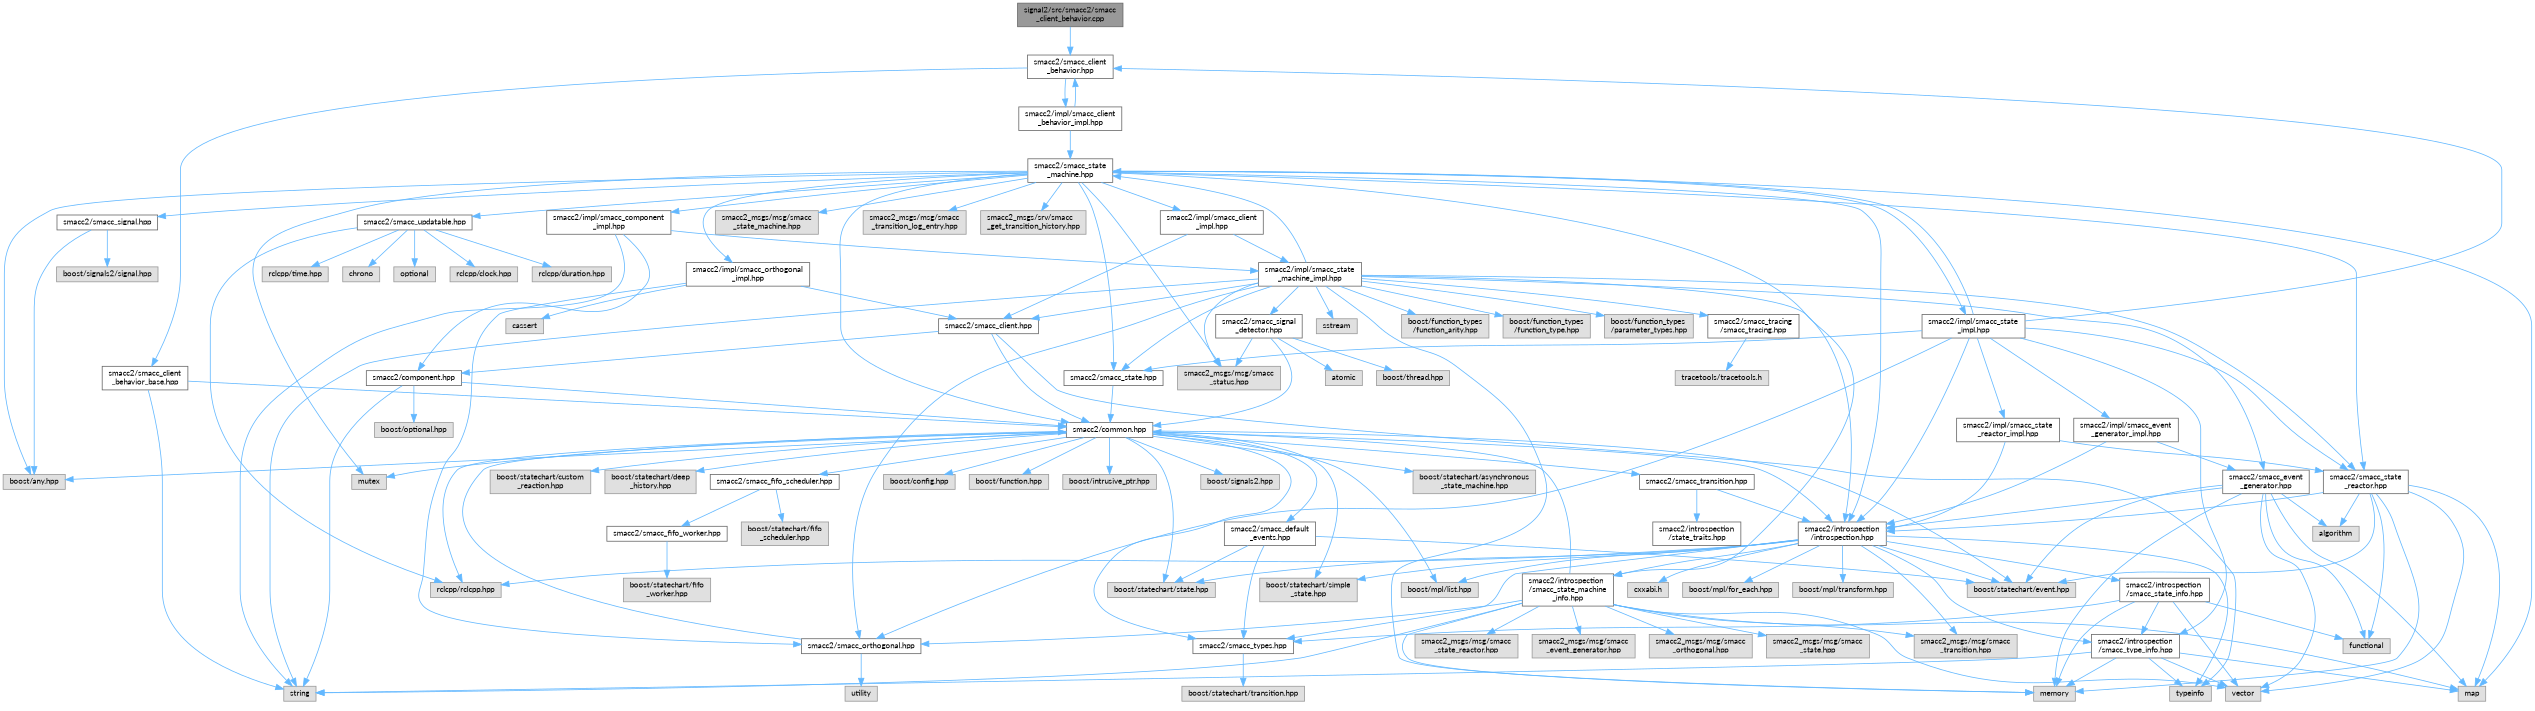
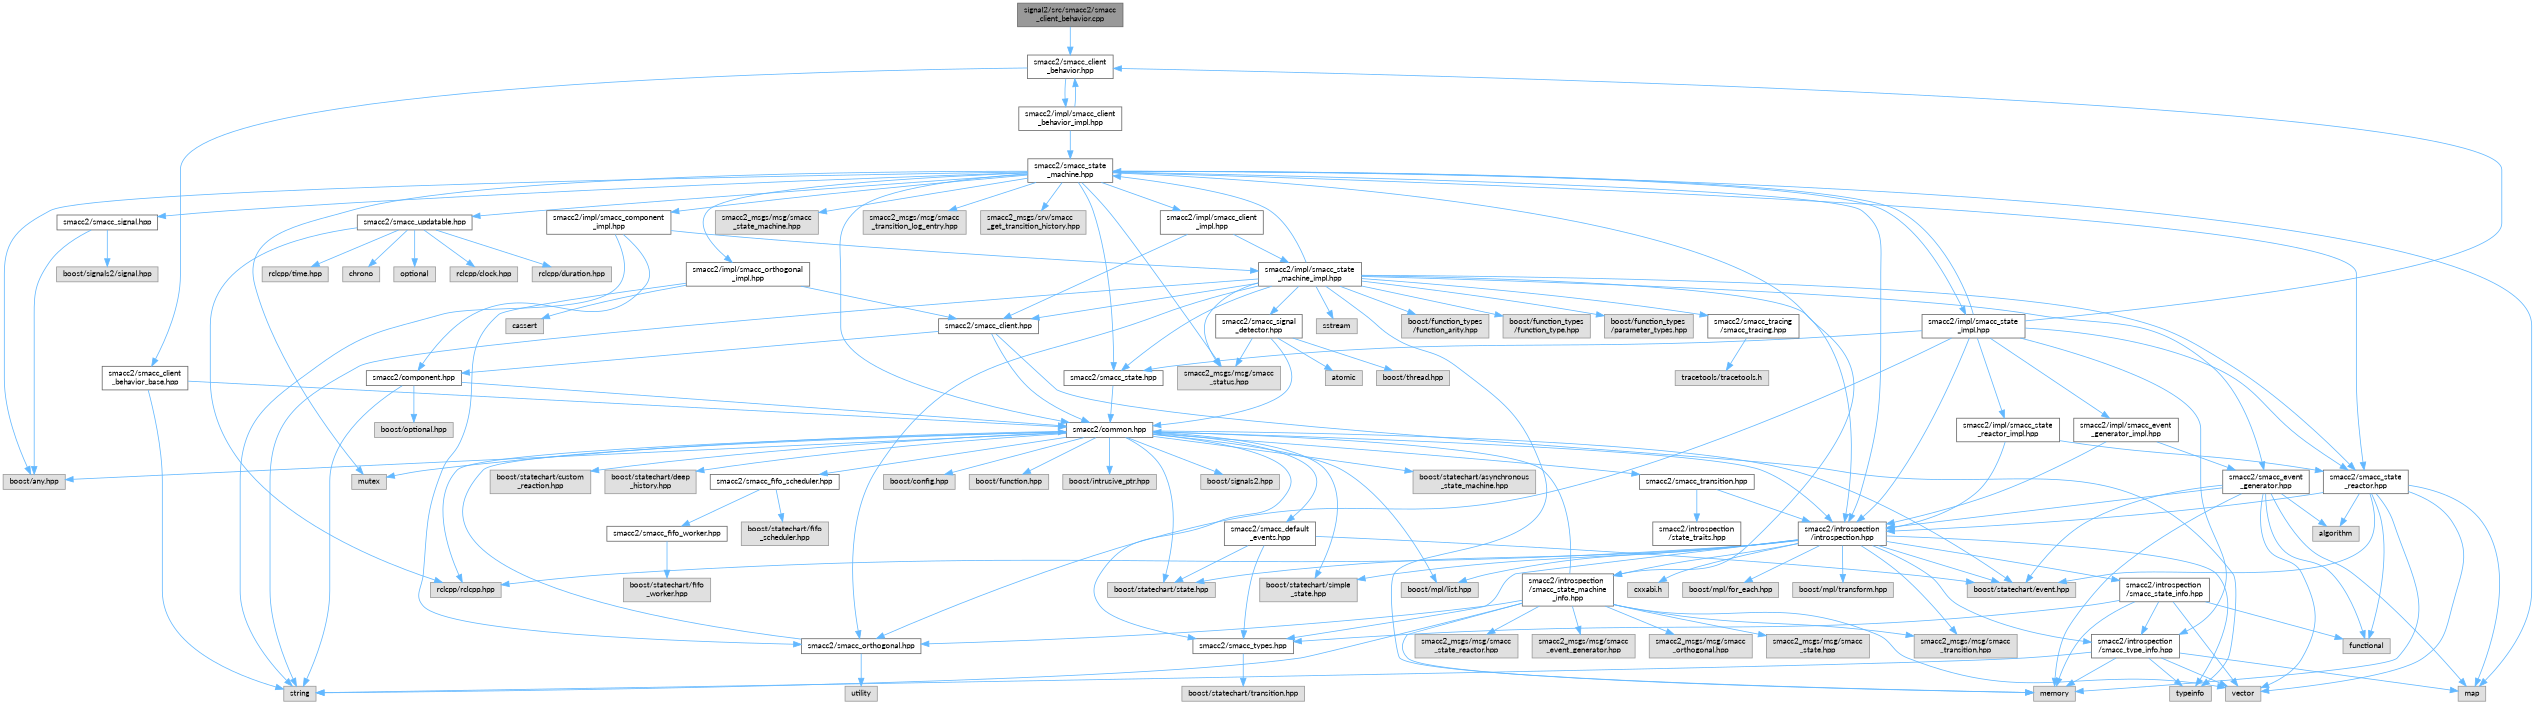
(2034, 623) -> none
